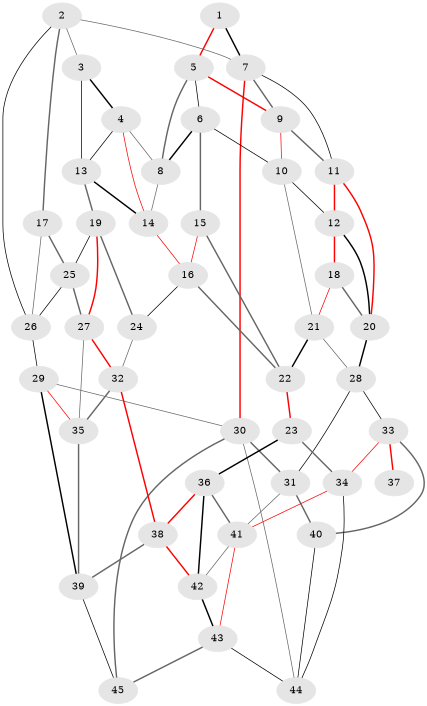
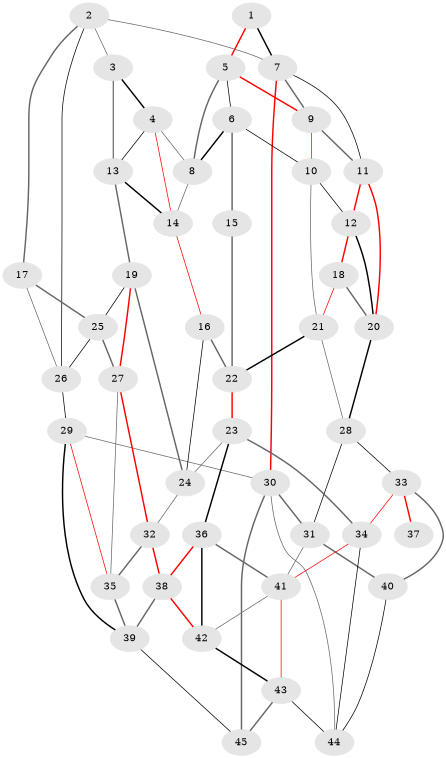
(194, 249) -> none
none -> (209, 457)
